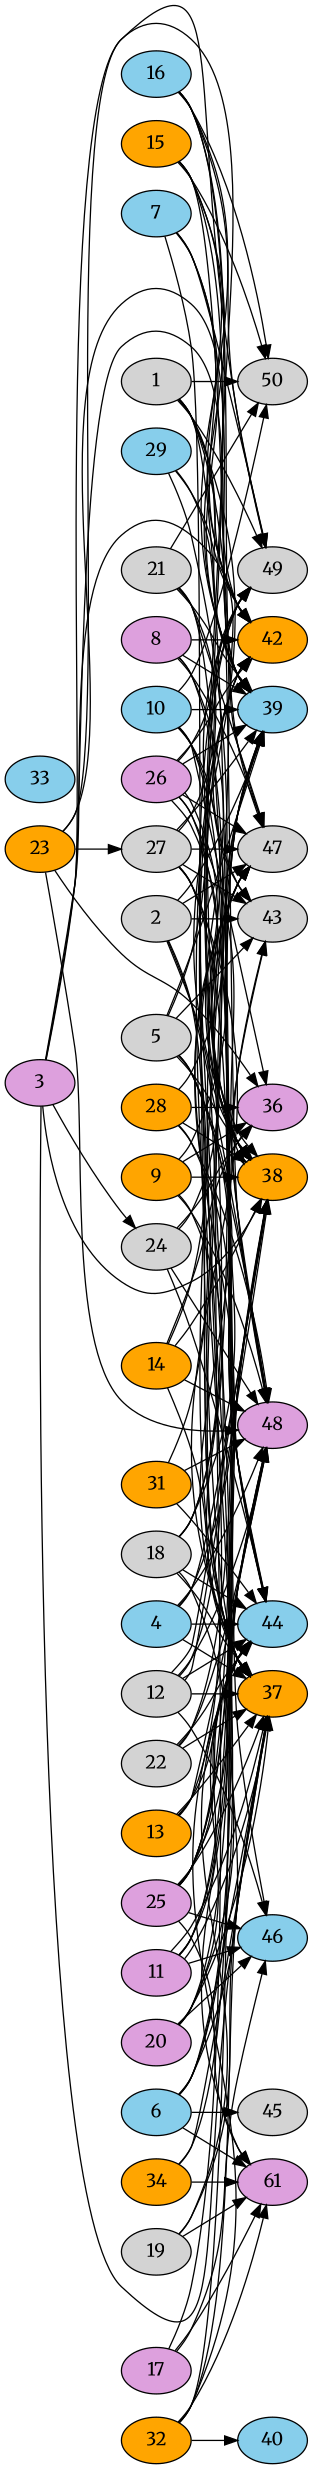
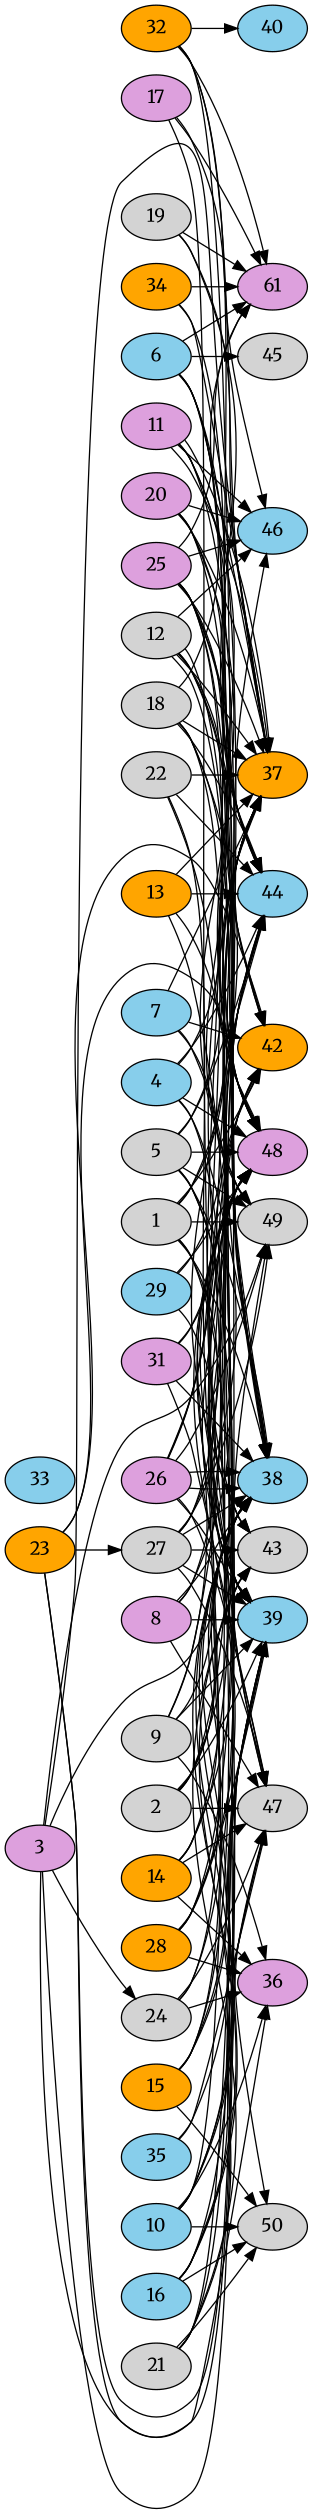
(156, 1177) -> (156, 1739)
(273, 1177) -> (273, 1480)
none -> (210, 1416)
(156, 1485) -> (156, 1361)
none -> (156, 2157)
